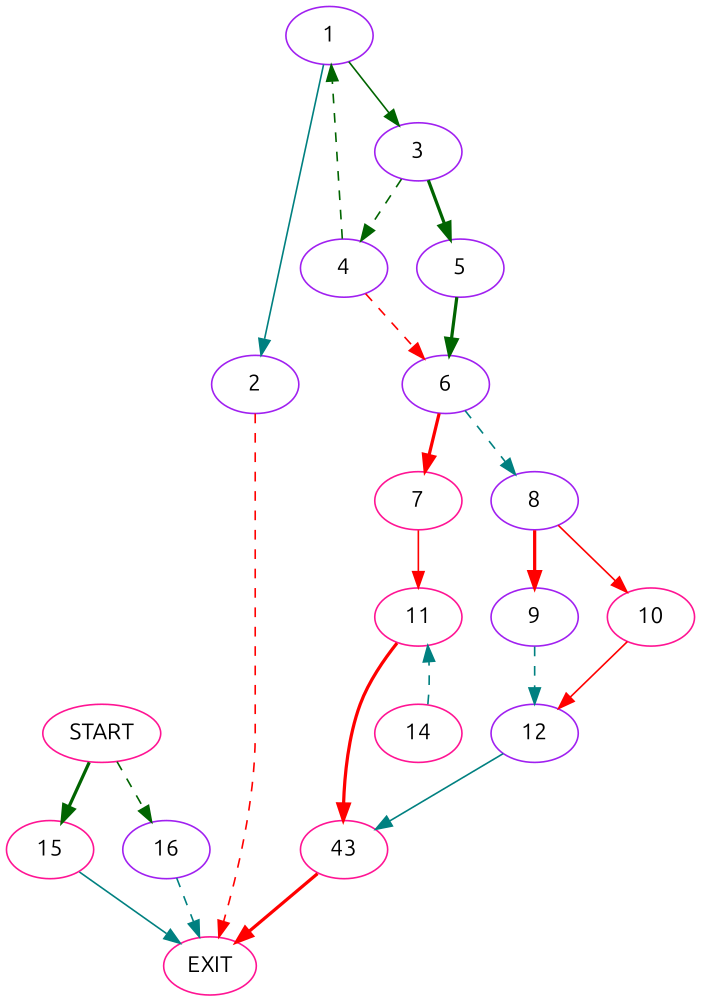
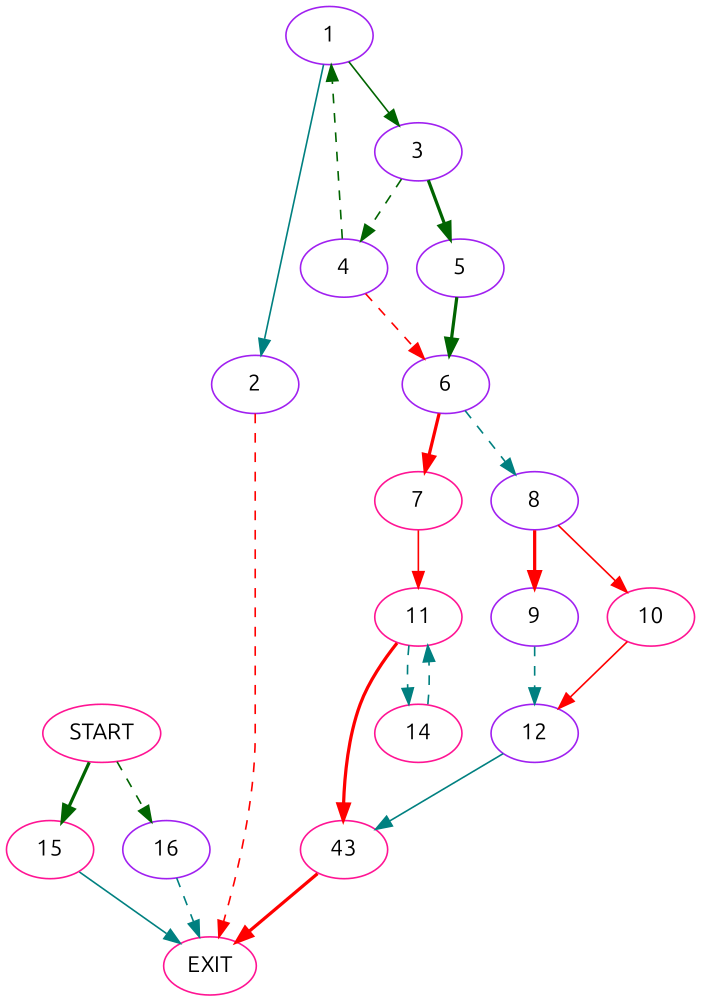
none -> (408, 667)
